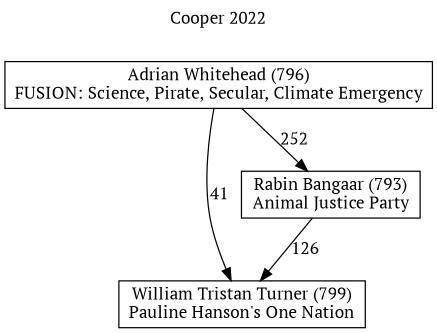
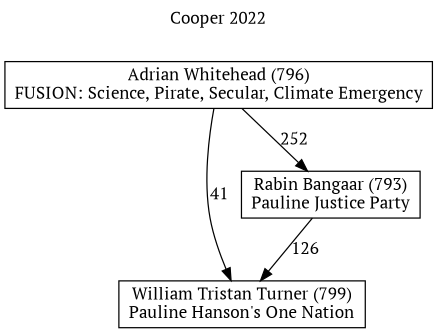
(331, 195) -> (331, 195)
